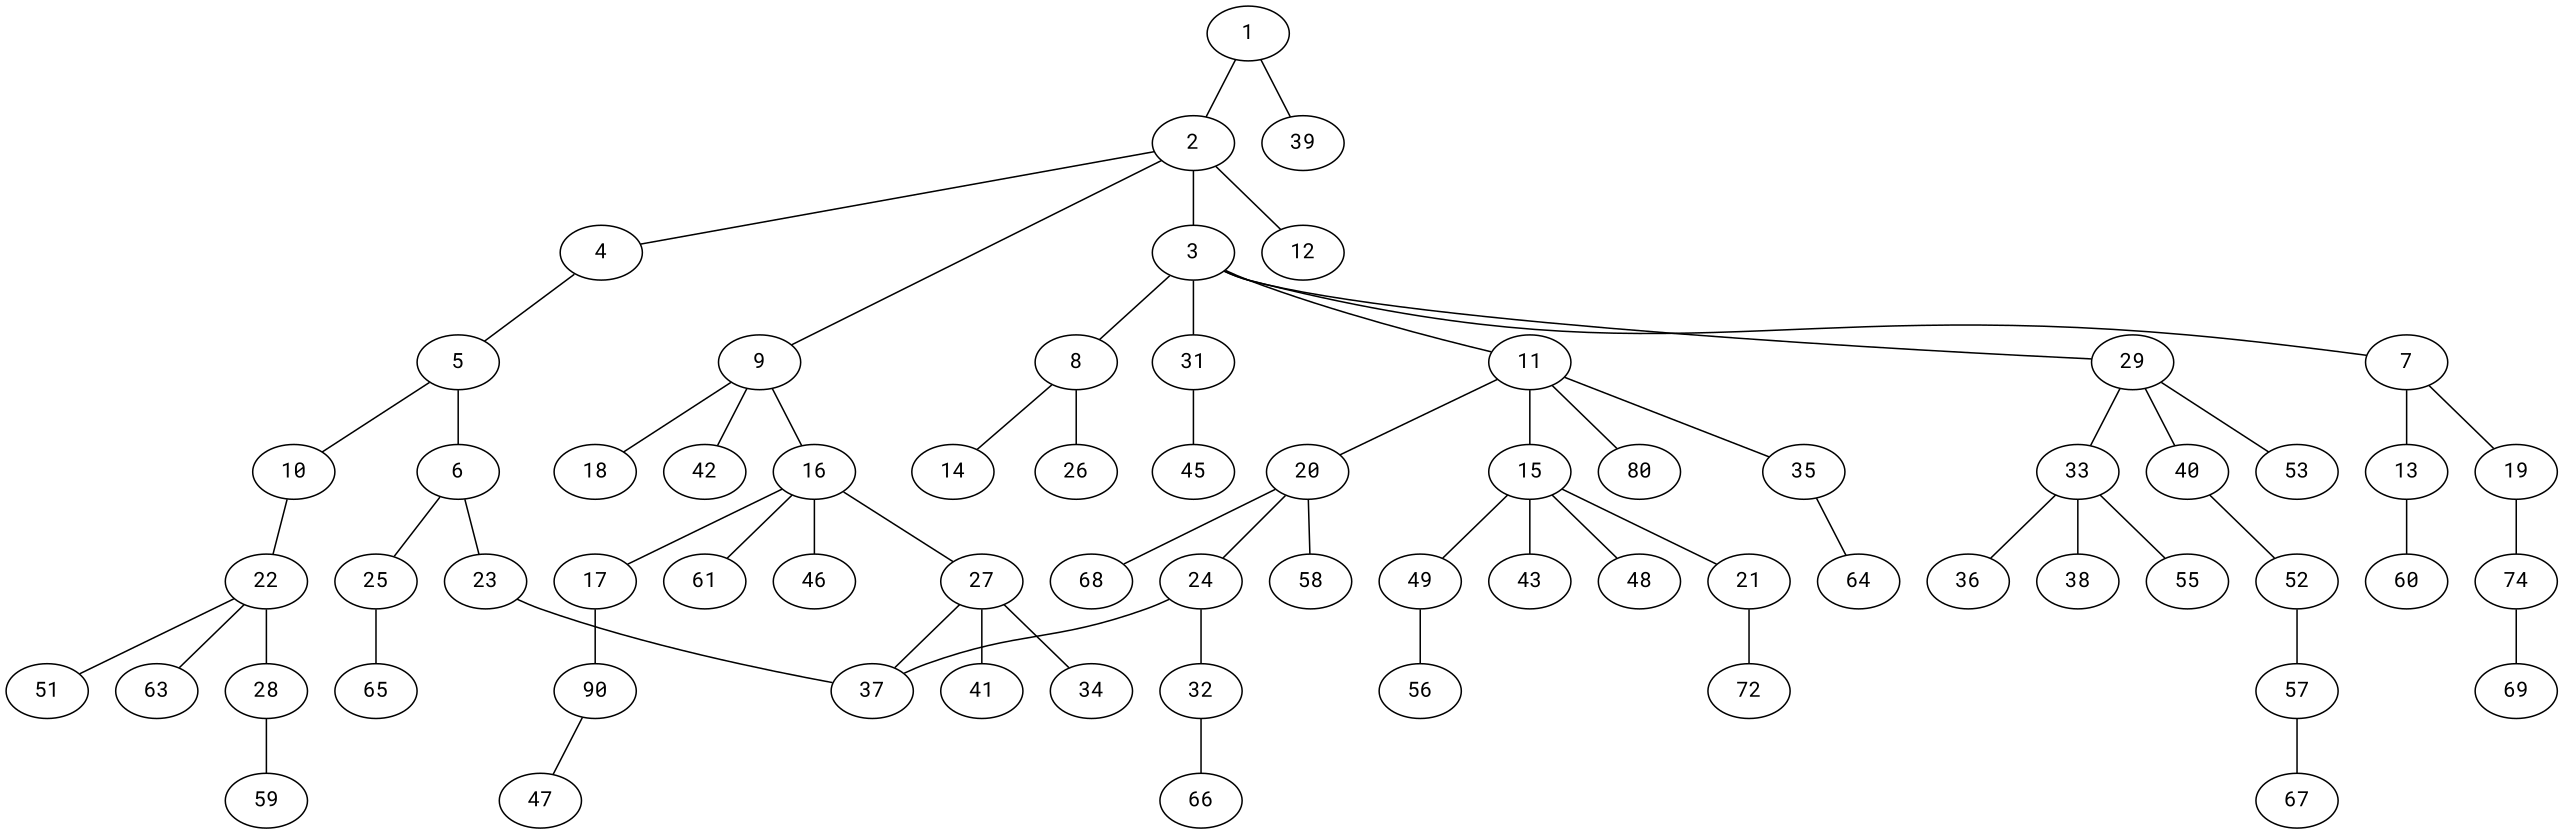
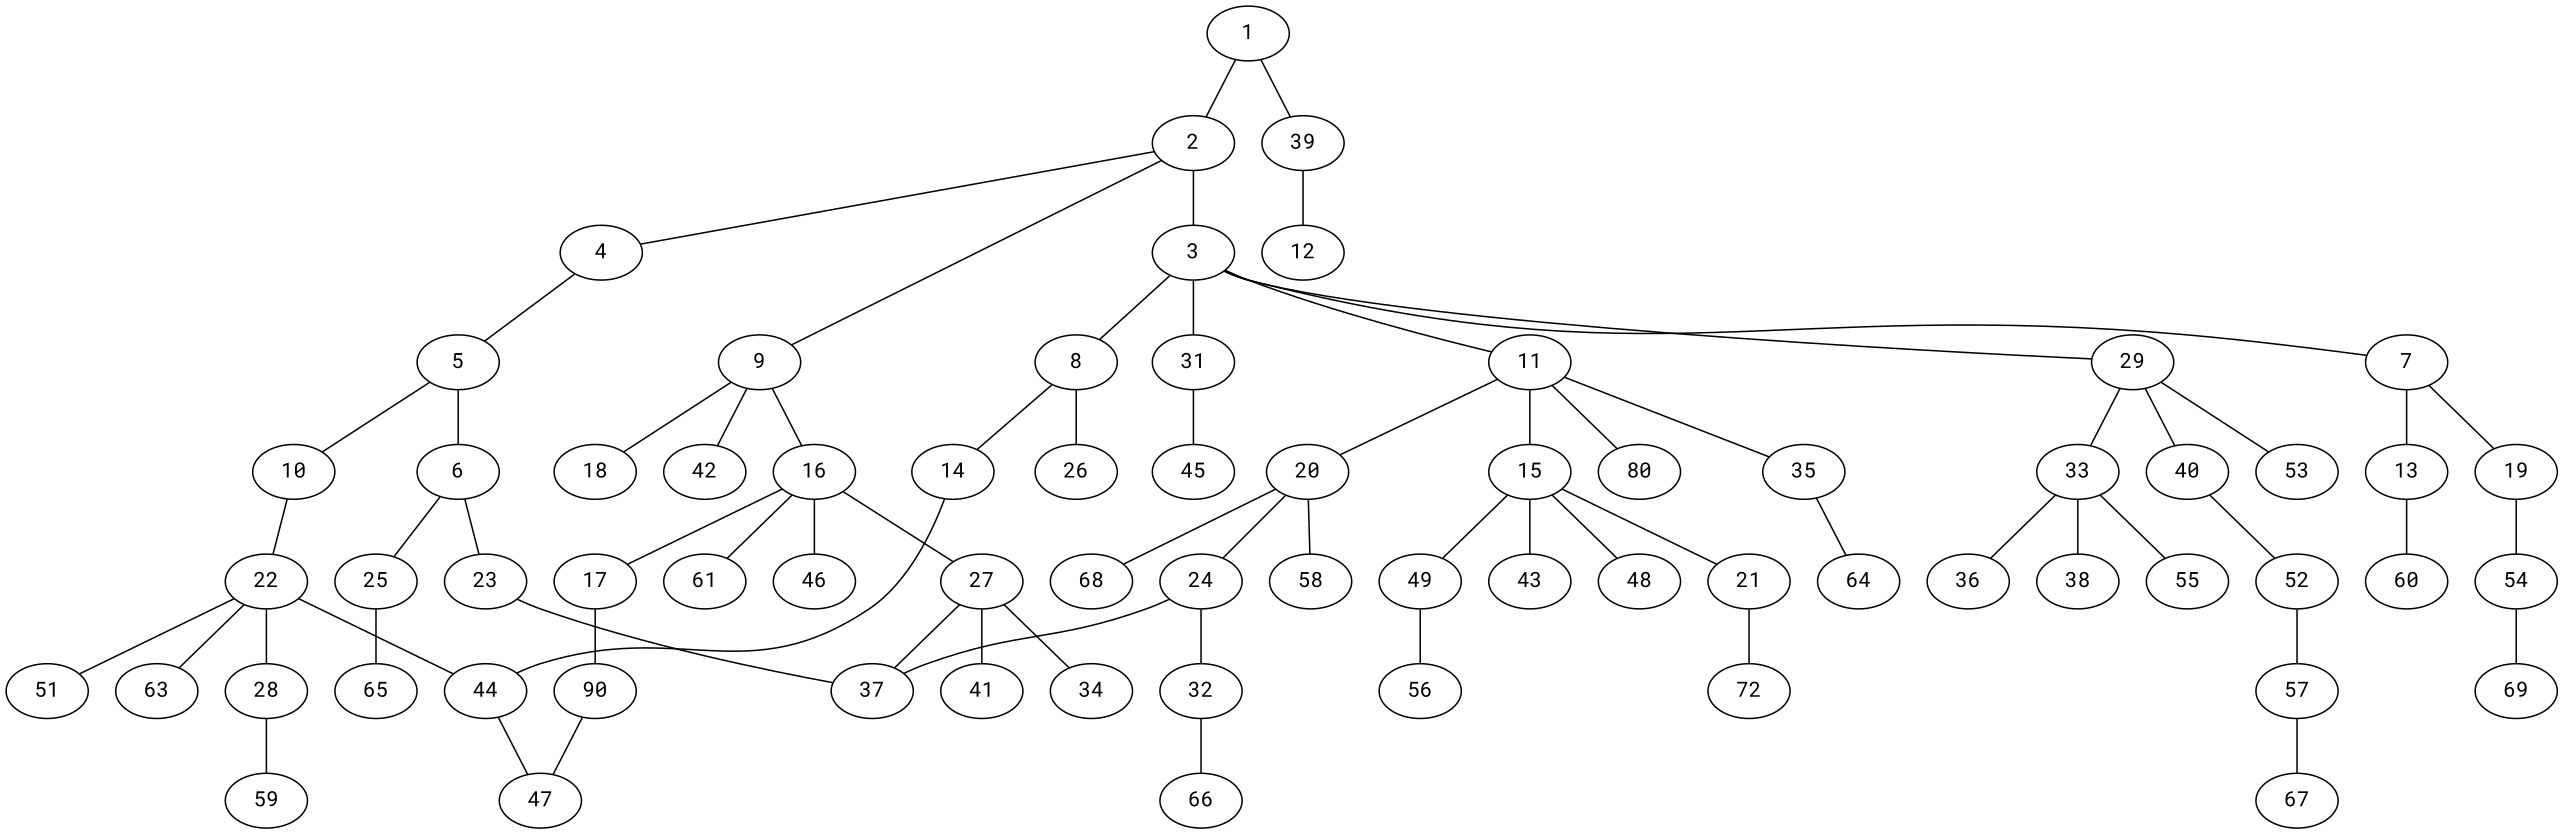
(1248, 198) -> (1303, 198)
(2516, 581) -> (2516, 581)
none -> (486, 691)
